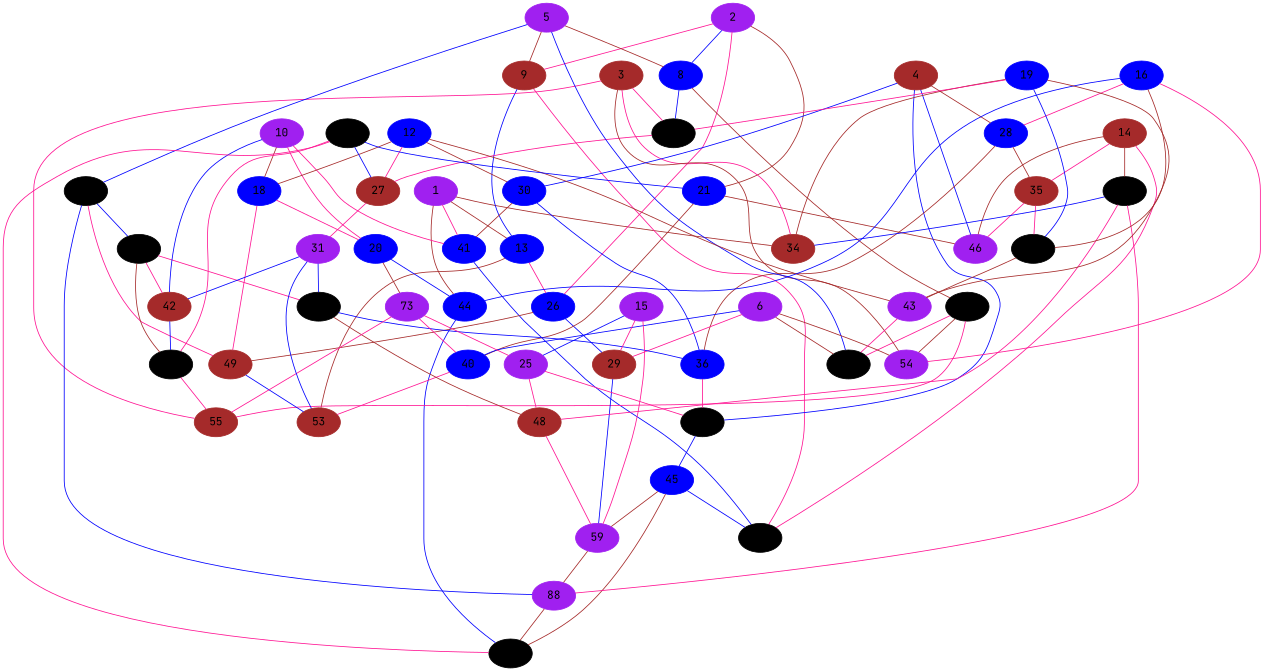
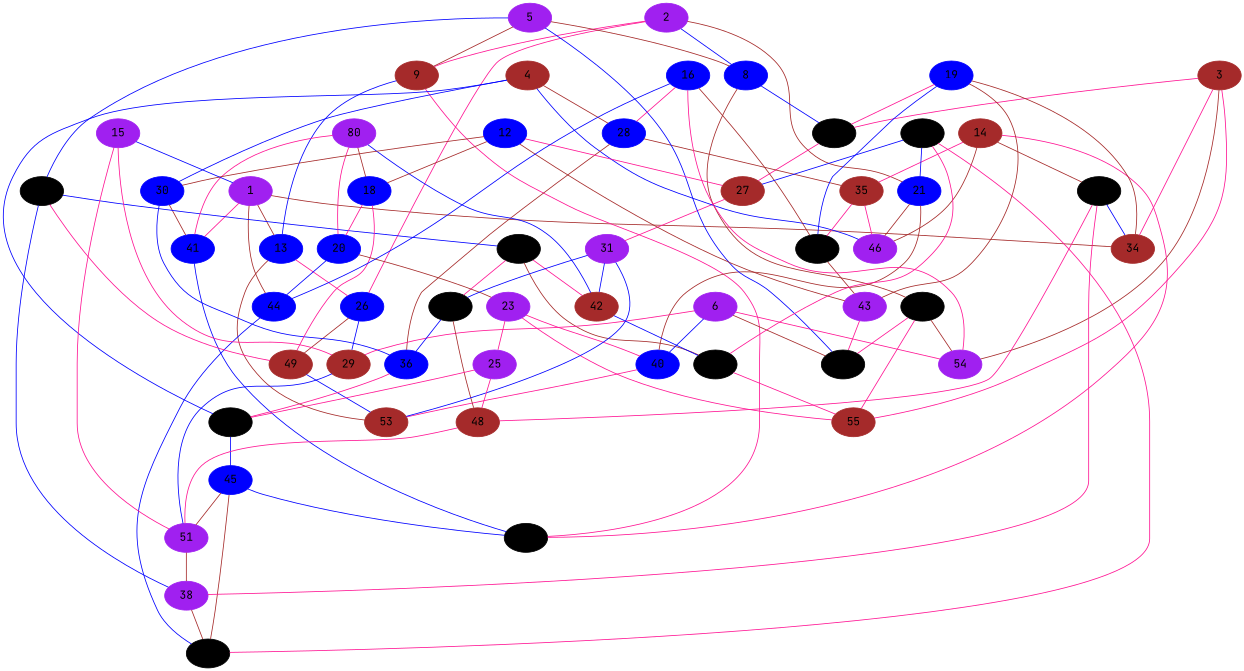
(282, 133) -> (354, 133)
(407, 307) -> (508, 307)
(602, 327) -> (184, 162)
(835, 333) -> (838, 336)
(597, 538) -> (186, 538)
(554, 596) -> (186, 596)
